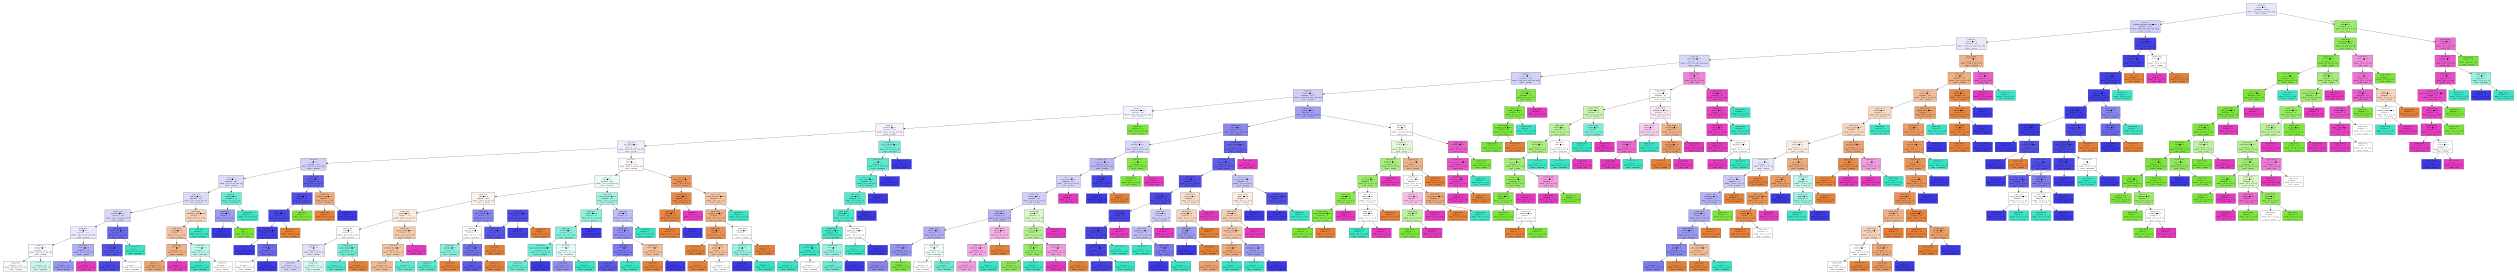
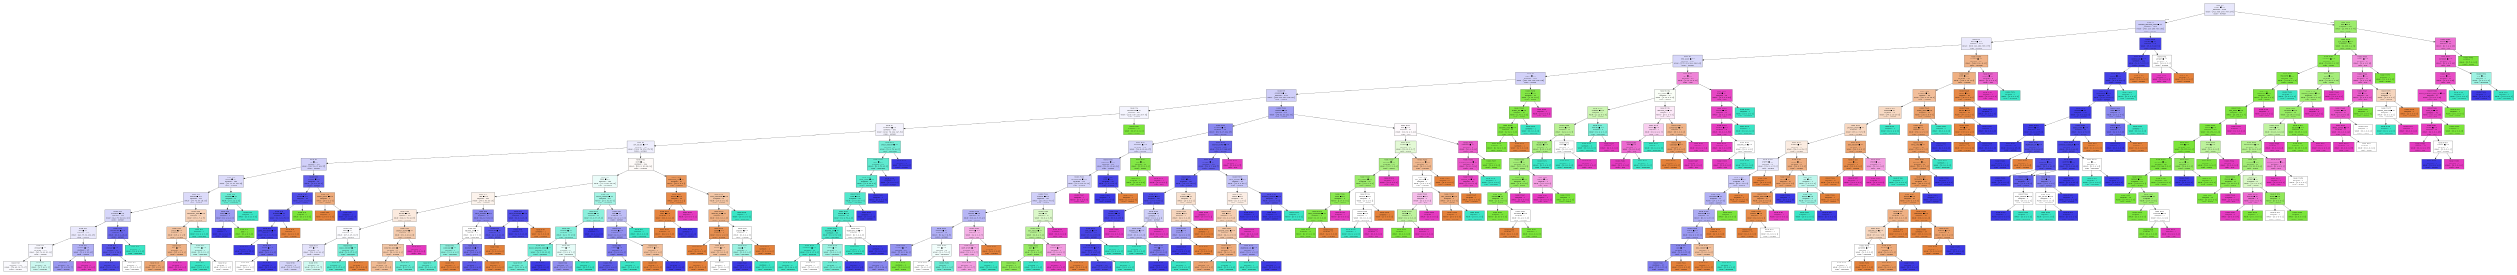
(1458, 199) -> none
